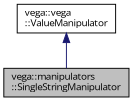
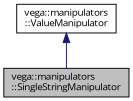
(66, 19) -> (66, 19)
